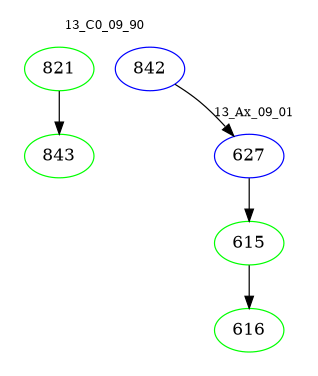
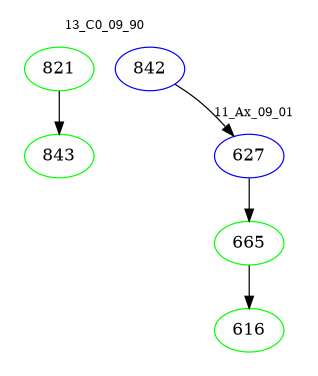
(254, 113) -> (254, 113)
(249, 243) -> (249, 243)
